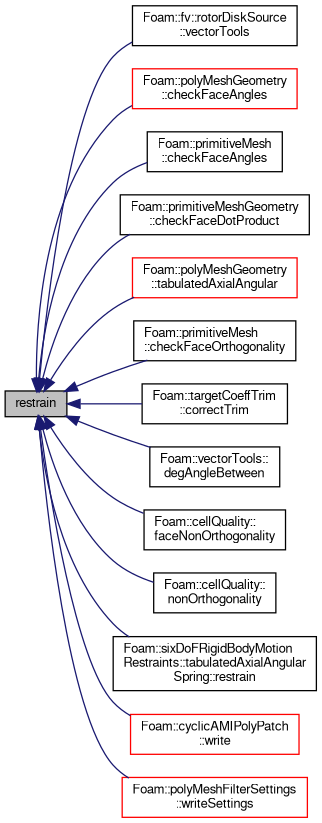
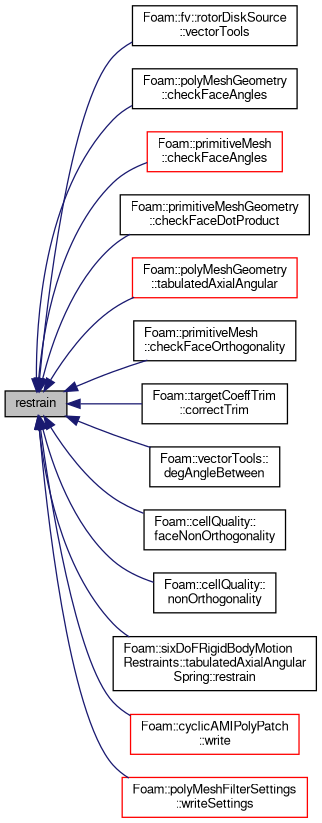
(215, 89) -> (215, 89)
(215, 152) -> (215, 152)
